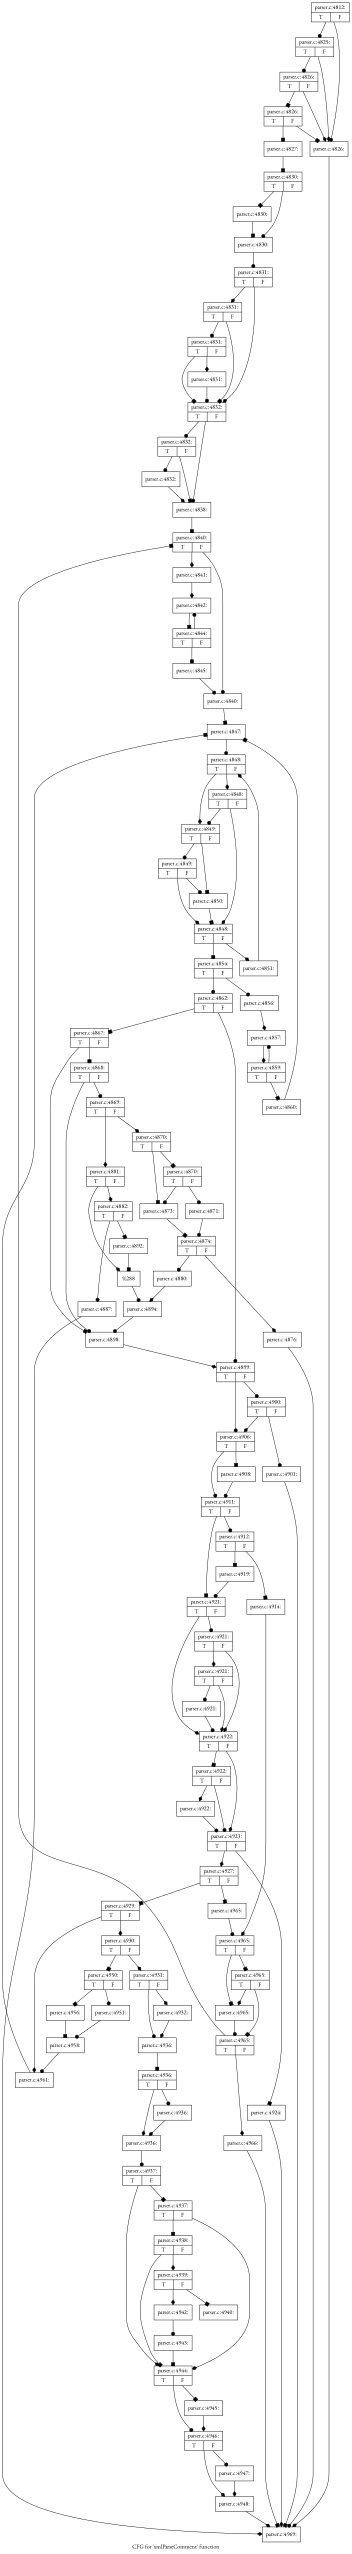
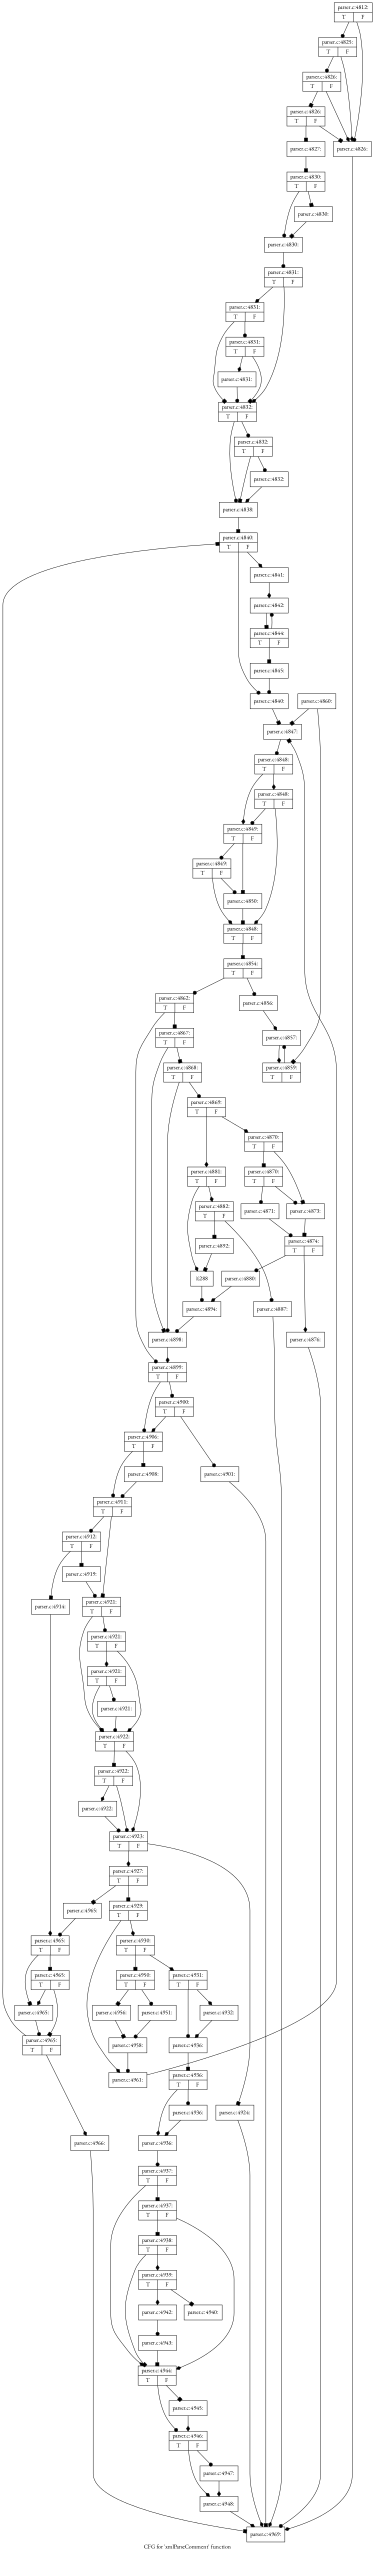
(259, 968) -> none
(274, 1089) -> (321, 888)
